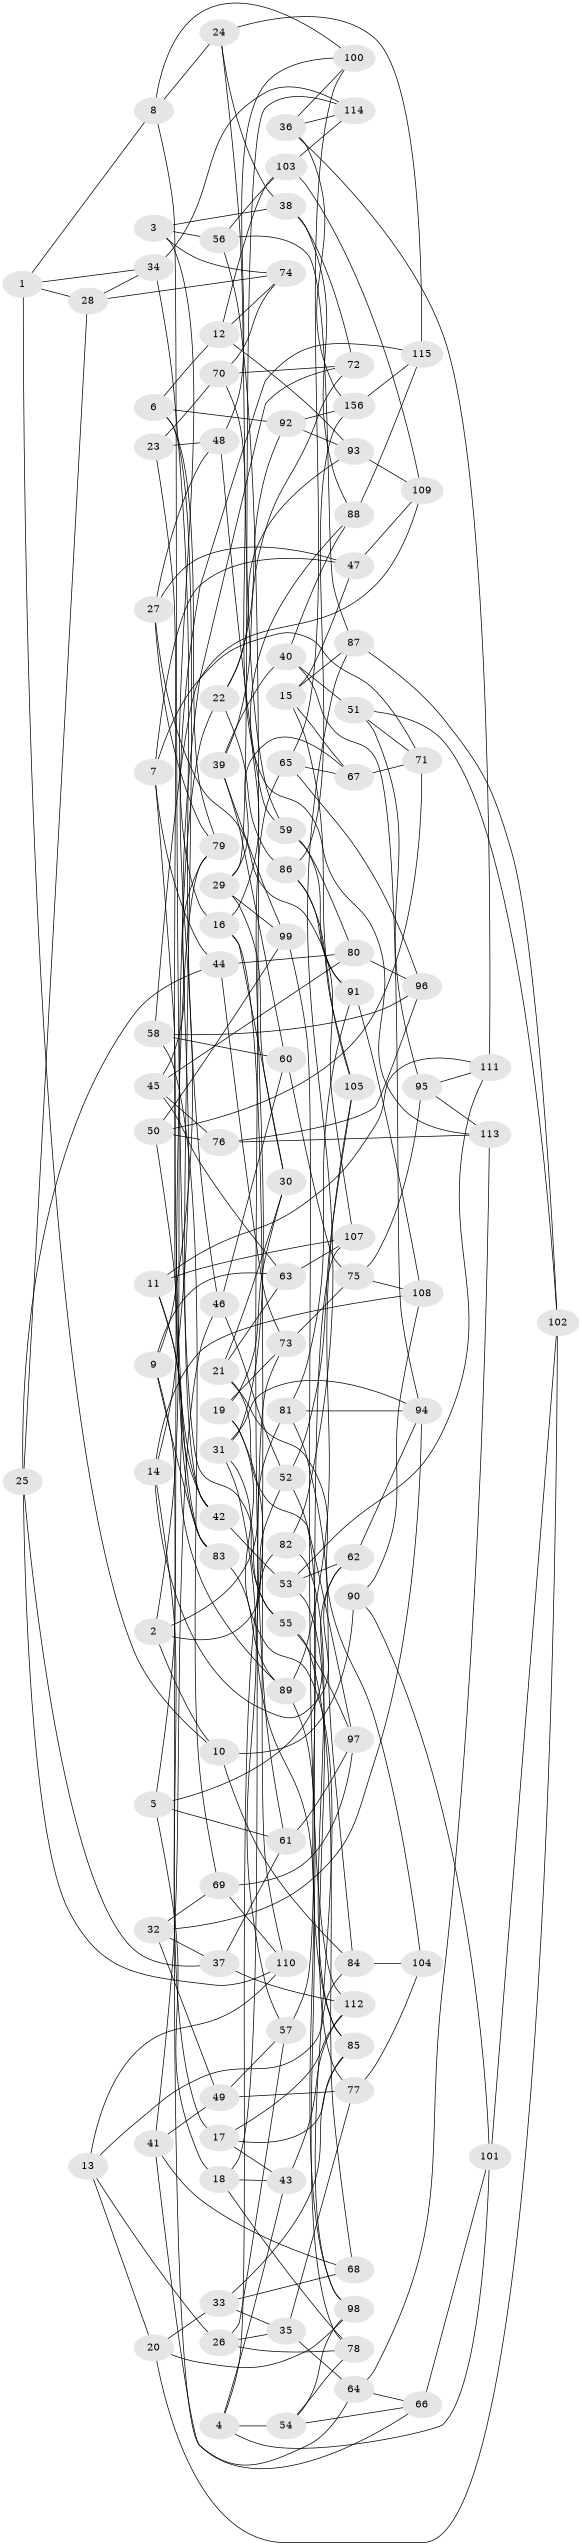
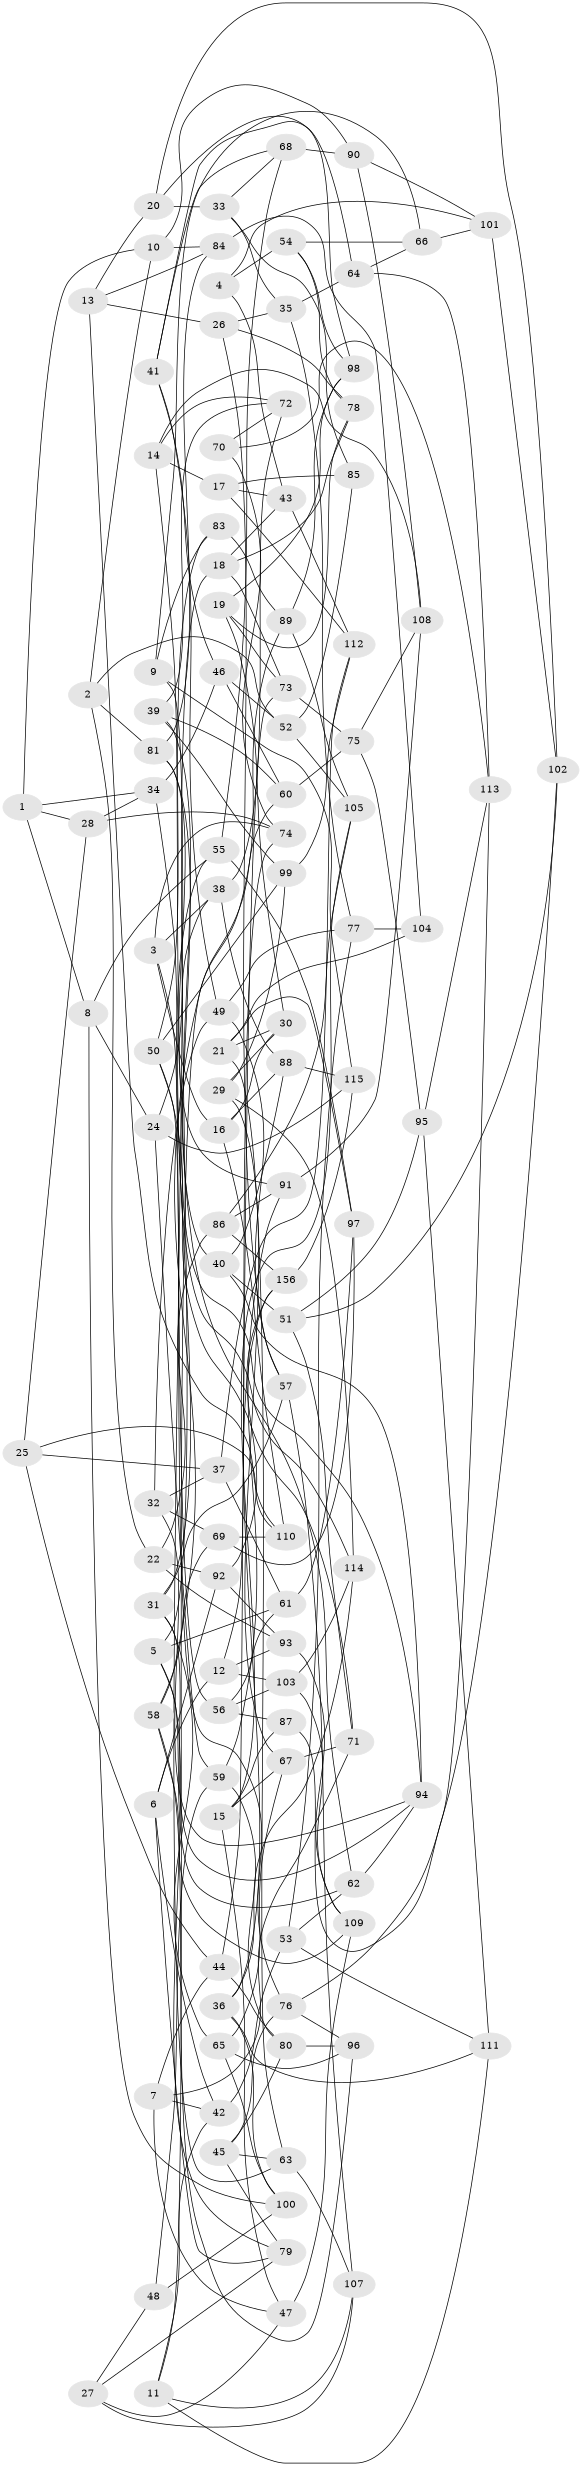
none -> (315, 151)
(154, 447) -> none
(286, 1545) -> none
